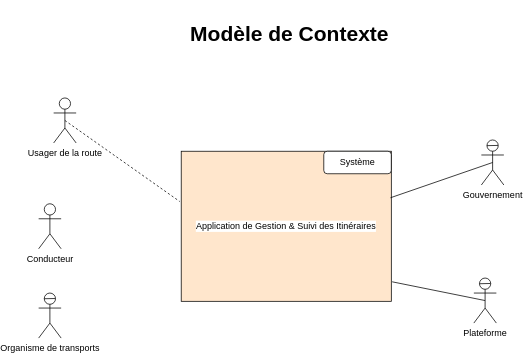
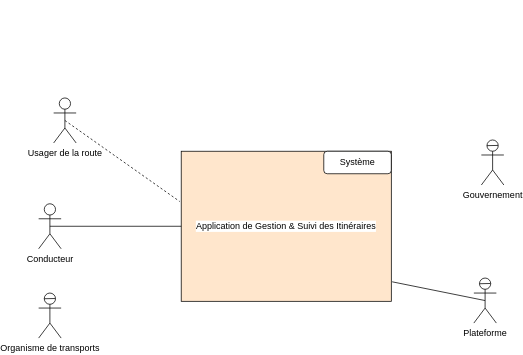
(289, 34) -> none
(440, 180) -> none
none -> (116, 226)
